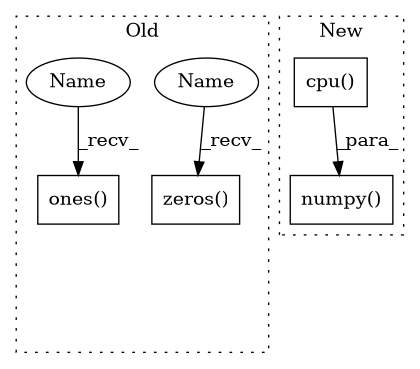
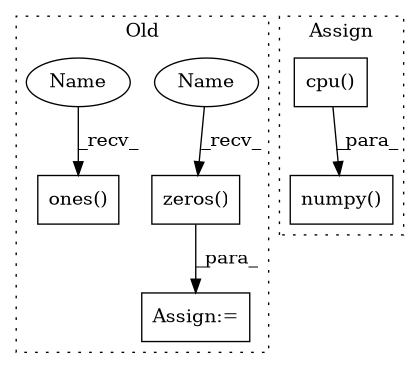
(342, 32) -> (342, 32)
none -> (196, 317)
